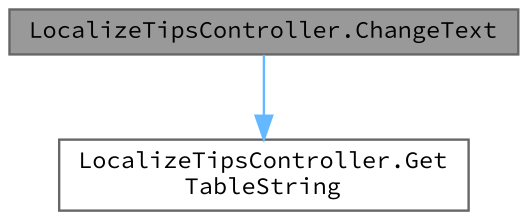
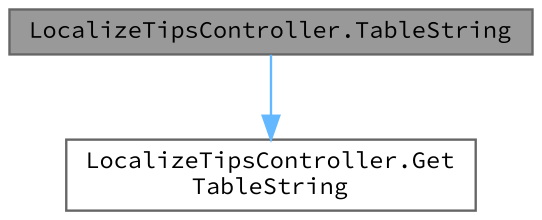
(264, 32) -> (271, 32)
